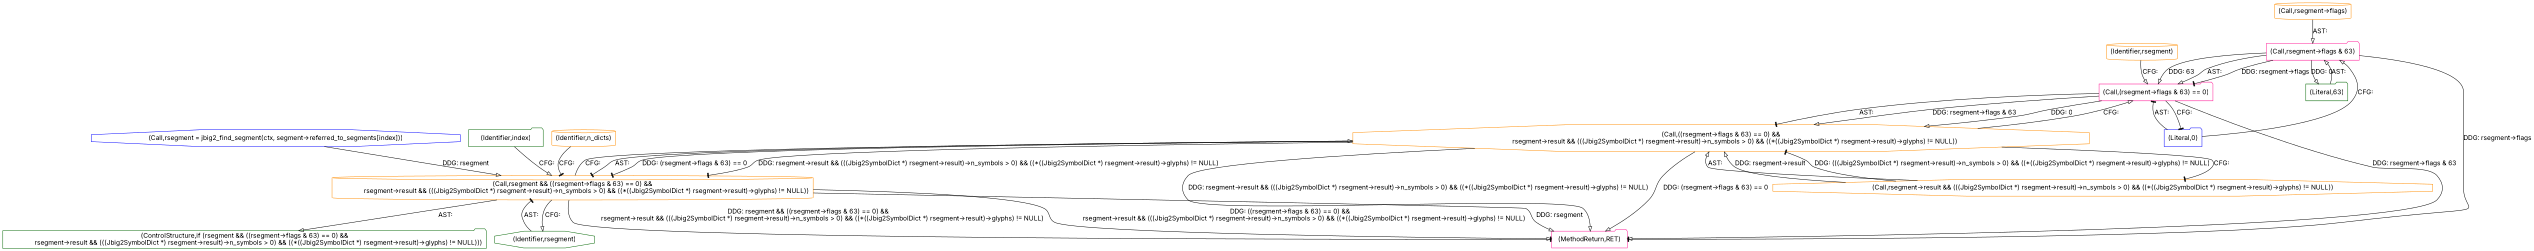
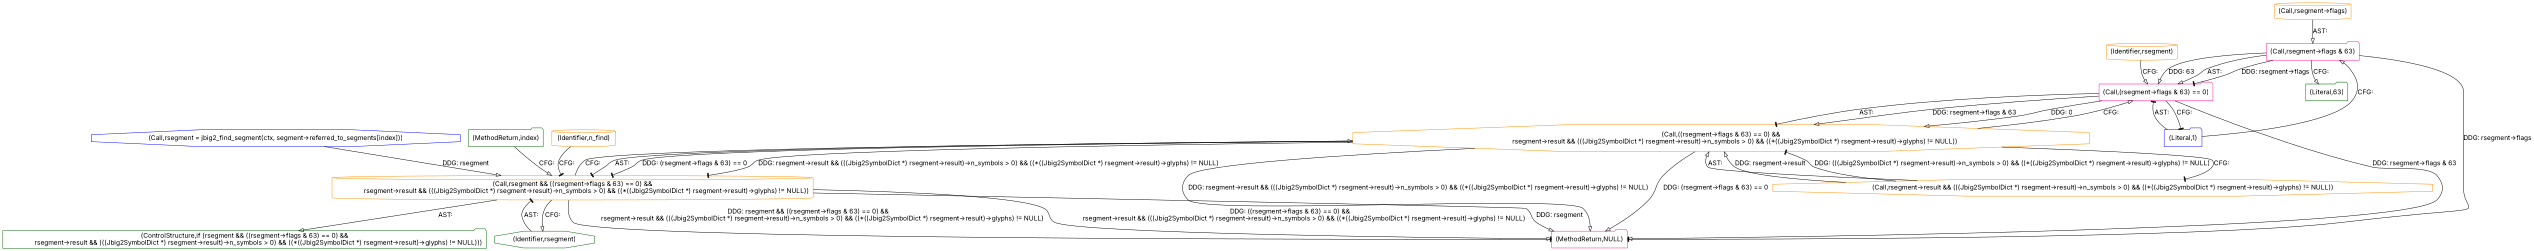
(2322, 72) -> (2322, 72)
(2332, 73) -> none
(506, 138) -> (506, 138)
(584, 138) -> (584, 138)
(2183, 138) -> (2183, 138)
(1589, 240) -> (1589, 240)
